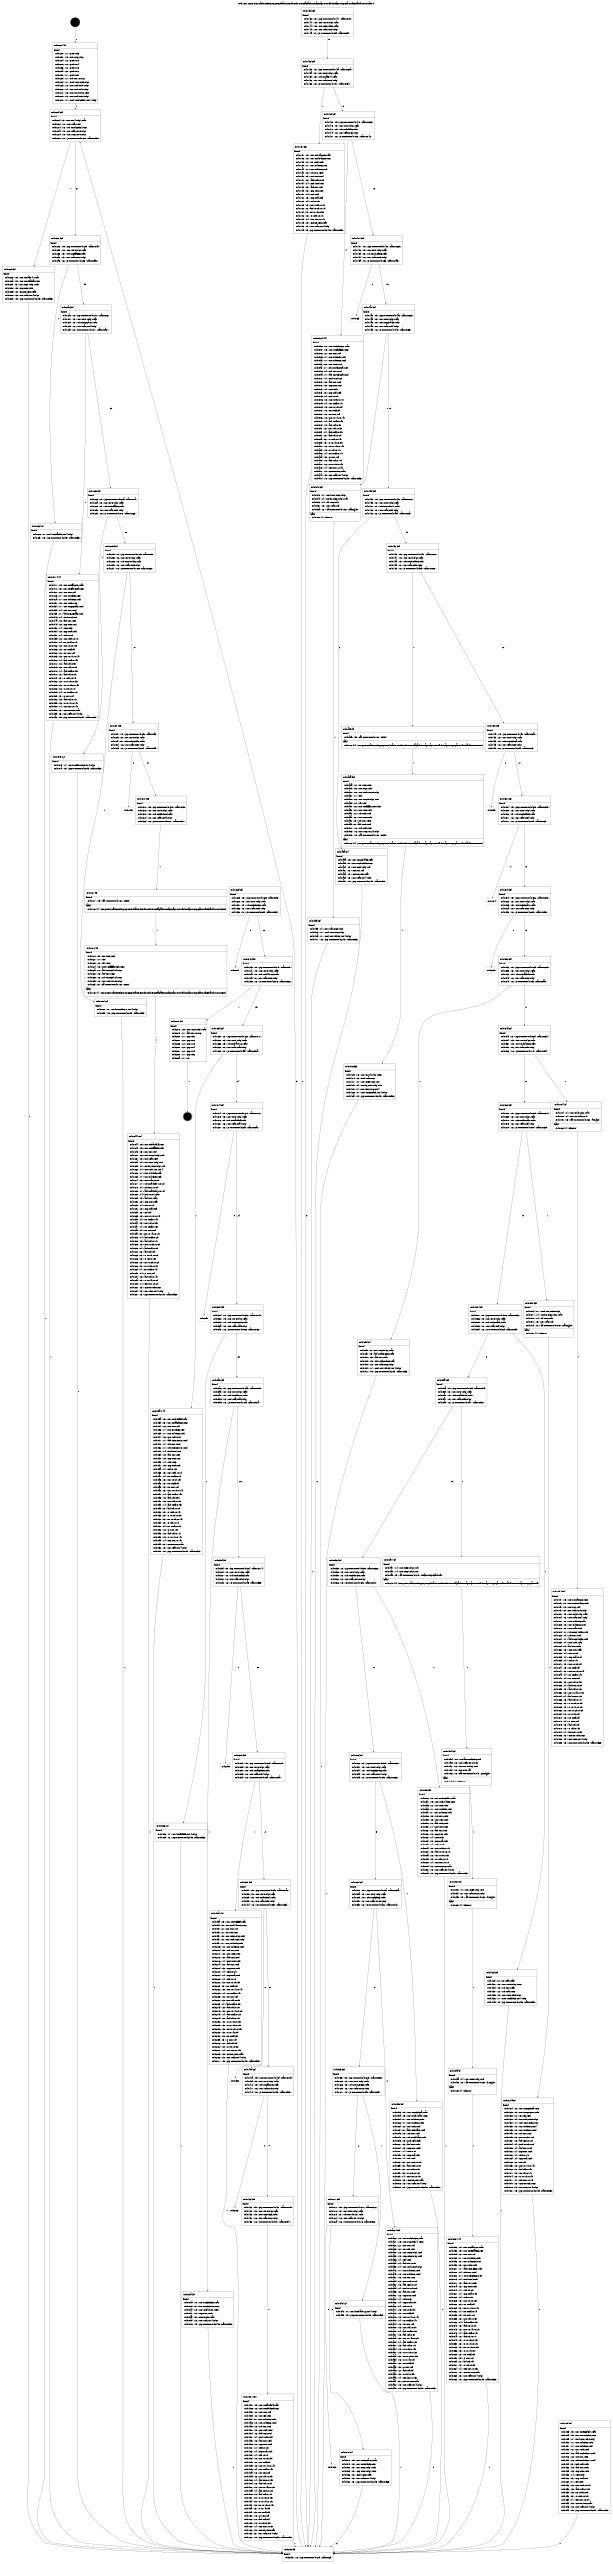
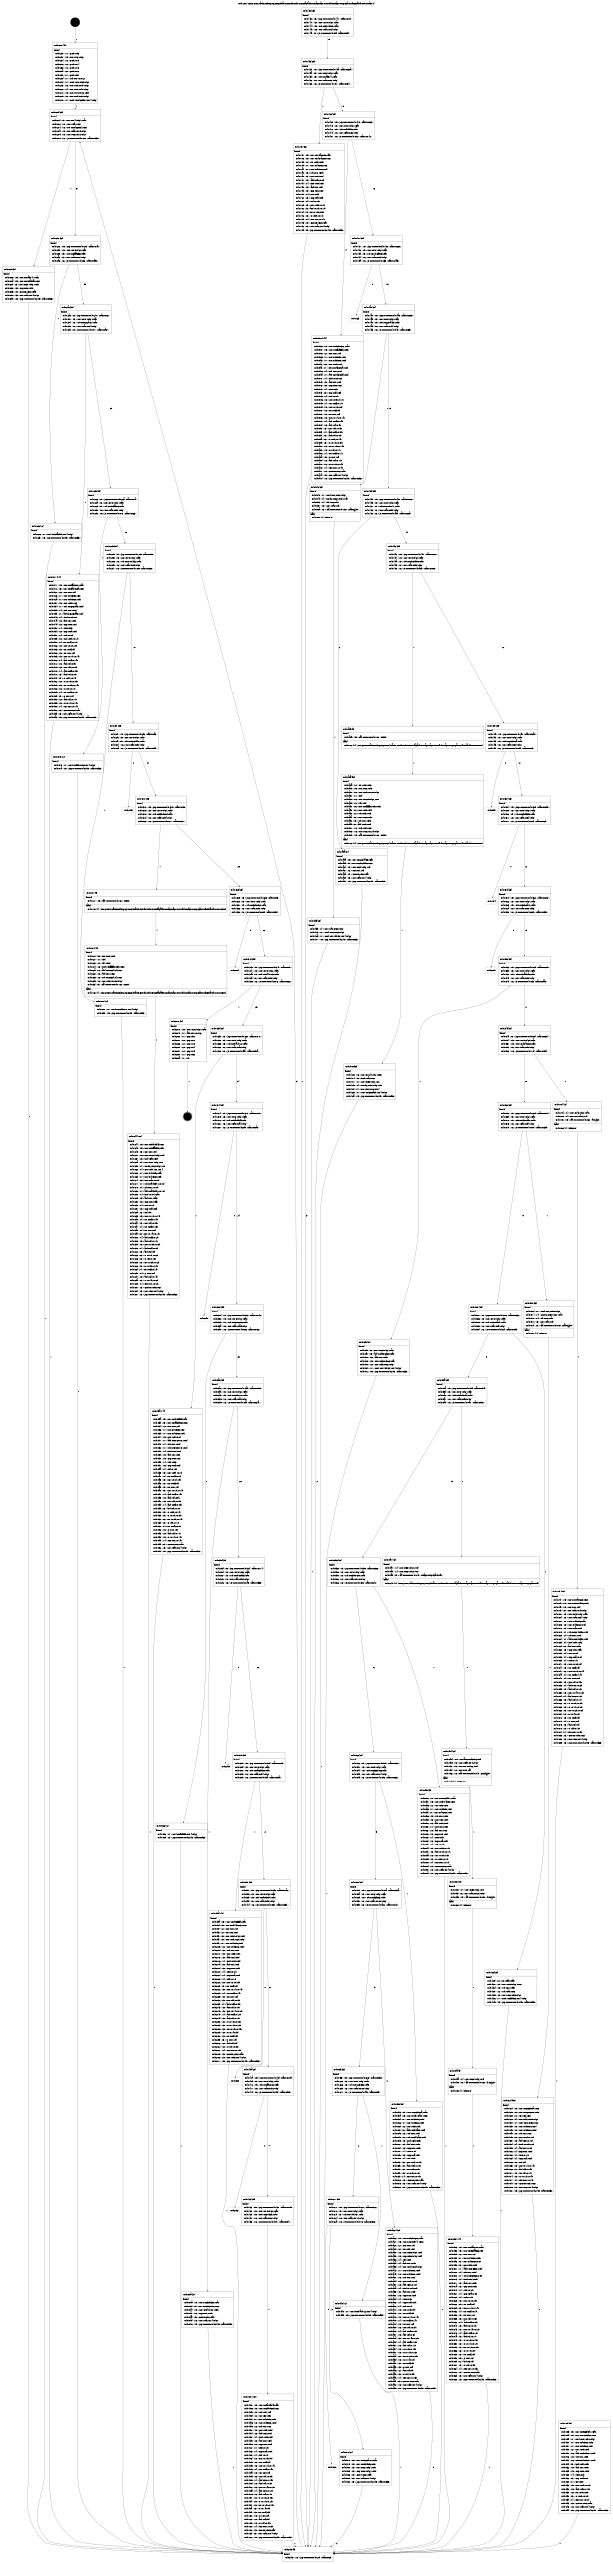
none -> (208, 855)
none -> (556, 2244)
